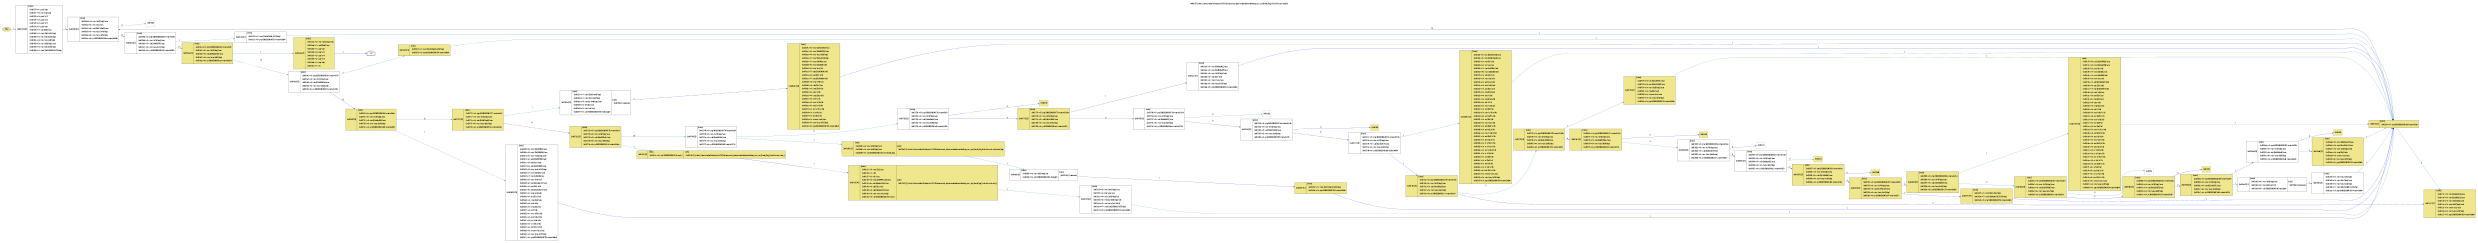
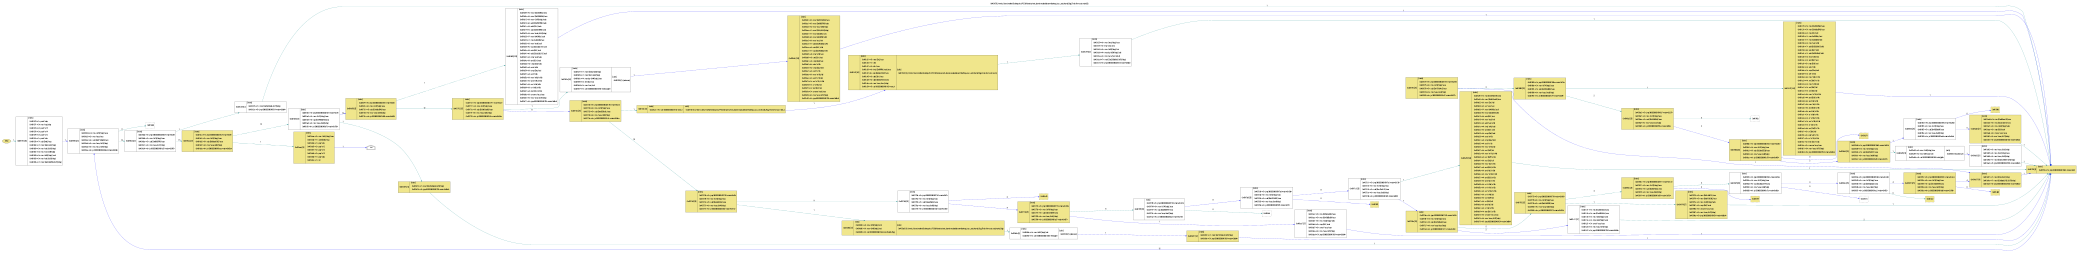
(711, 137) -> (711, 202)
(2418, 158) -> (1845, 221)
(1846, 181) -> (1962, 182)
(2450, 204) -> (1594, 220)
